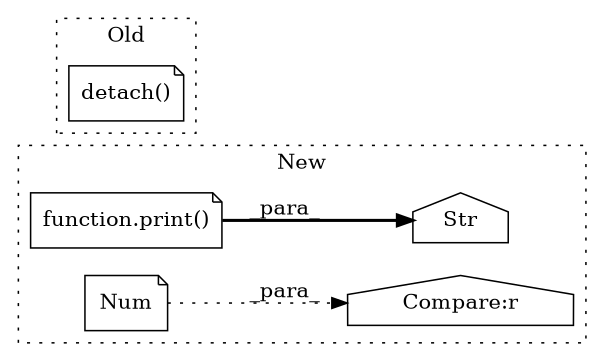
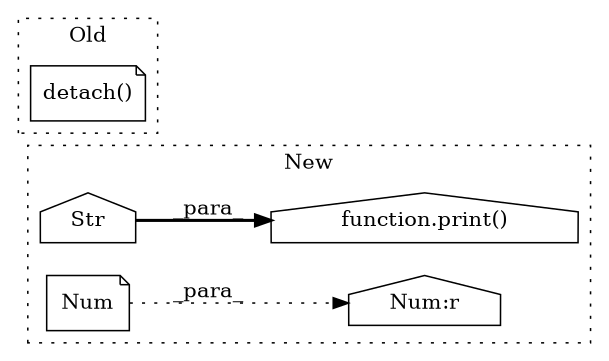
(126, 220) -> (425, 220)
(310, 220) -> (196, 220)
(461, 303) -> (425, 303)
